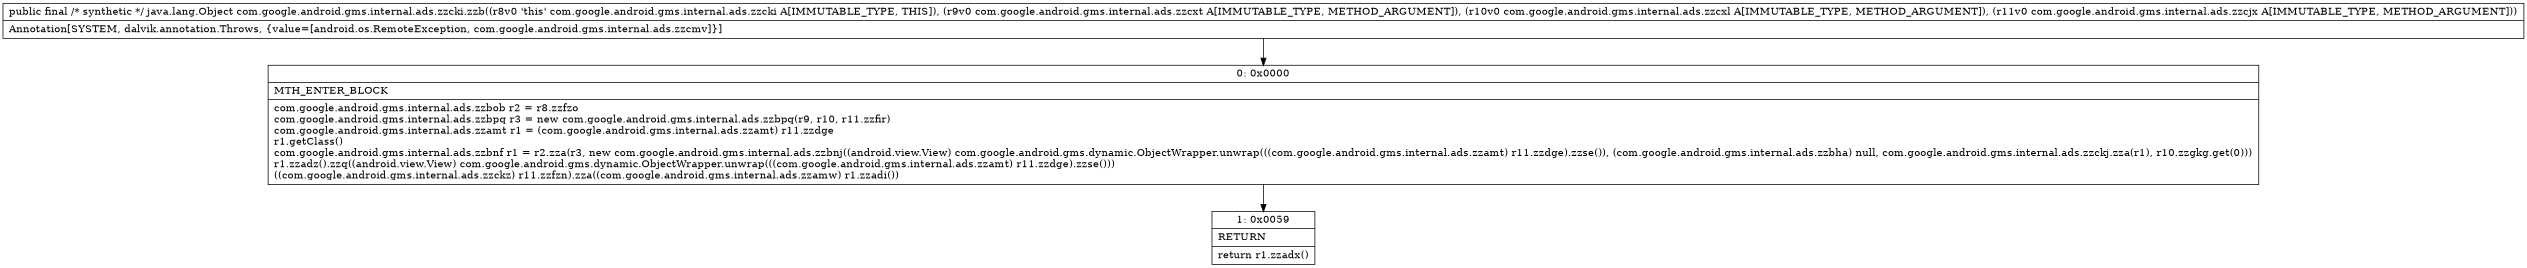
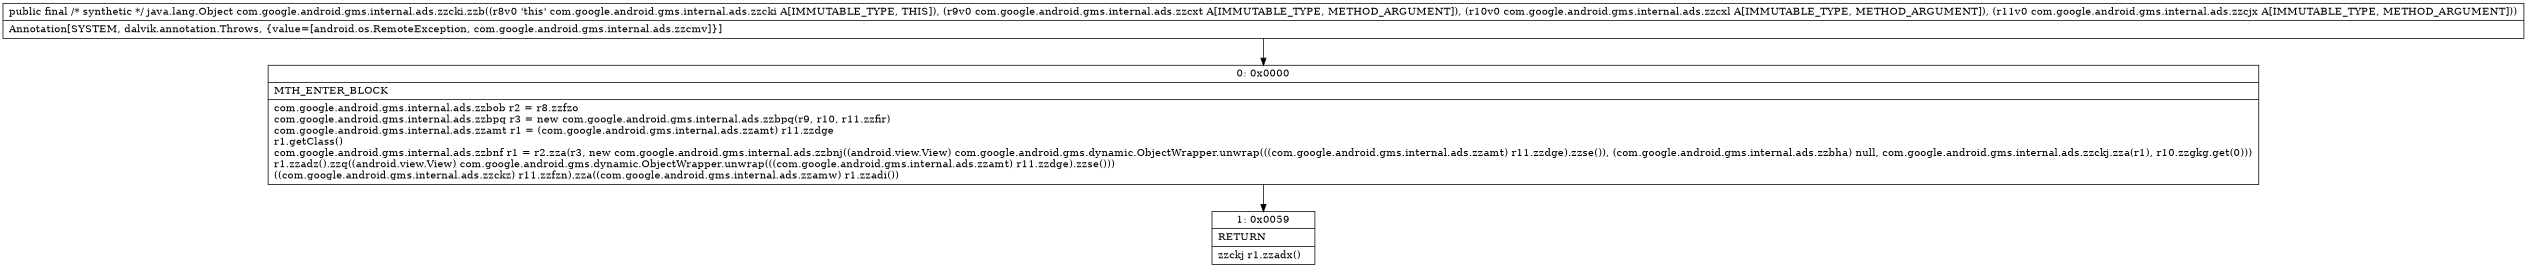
(1263, 255) -> (1260, 255)
